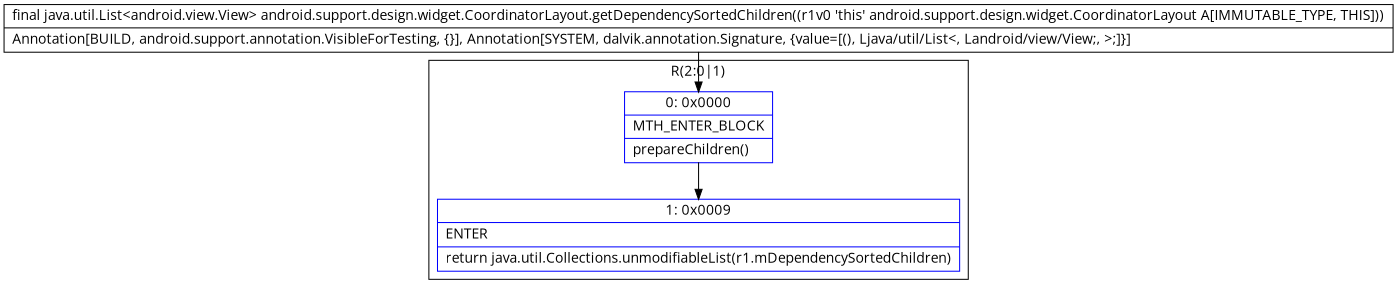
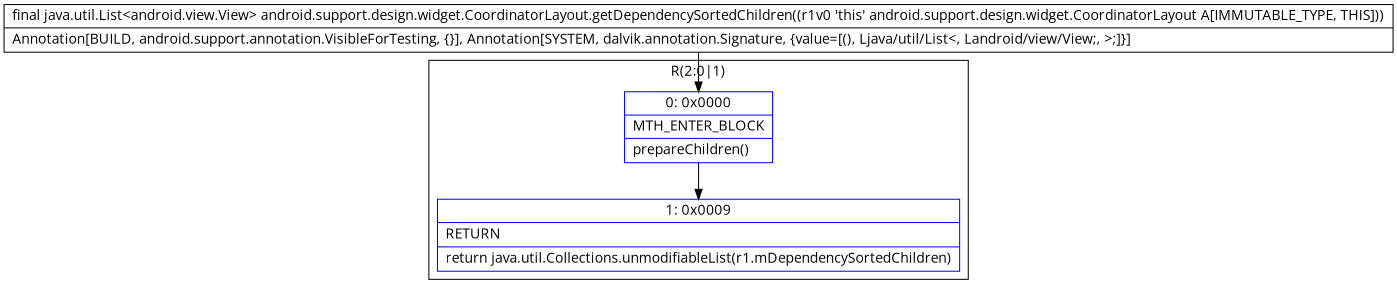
(467, 234) -> (473, 234)
